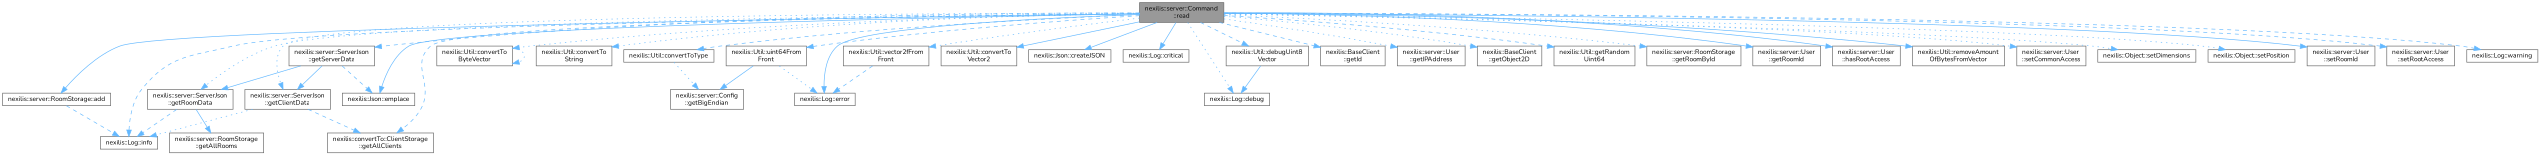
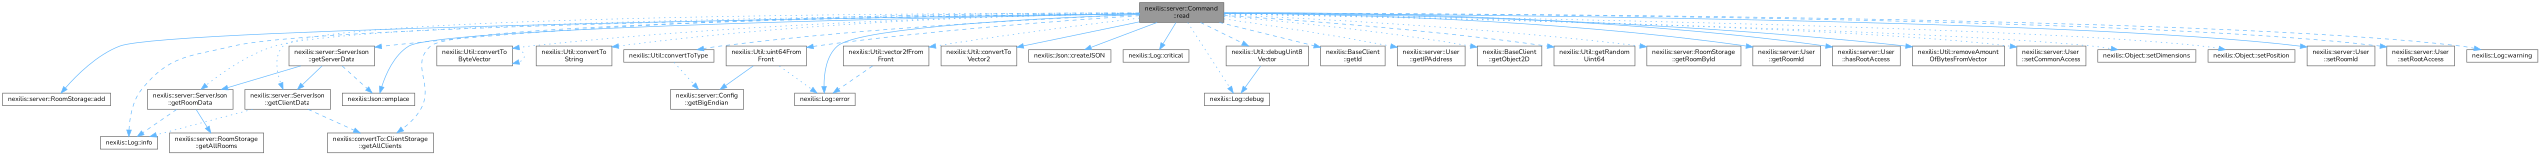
(90, 119) -> none
